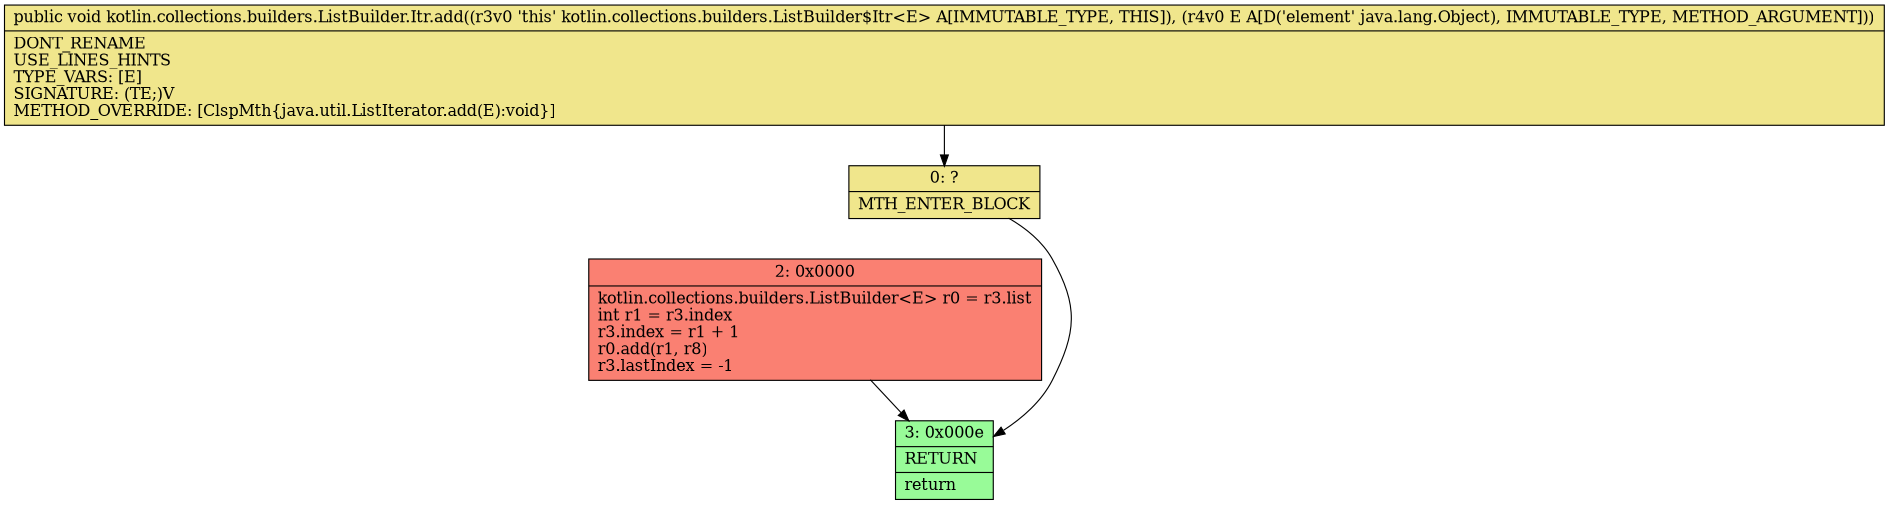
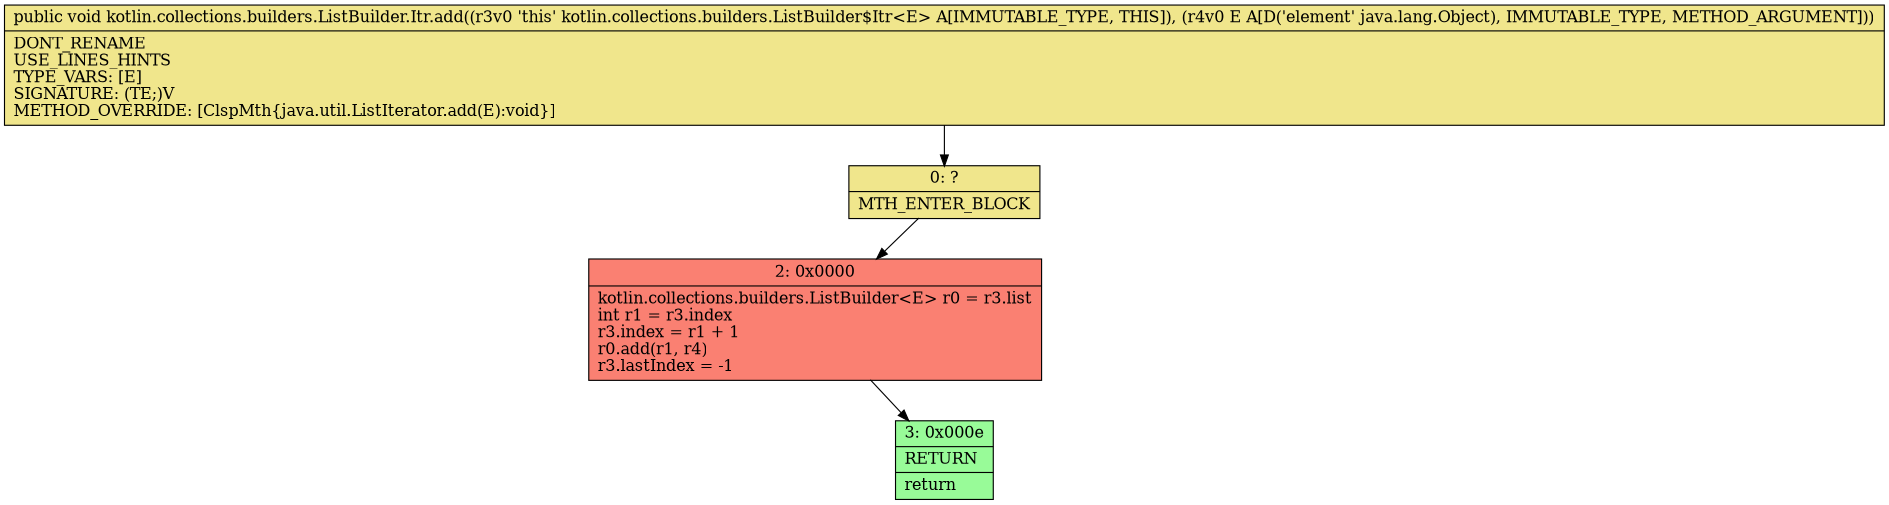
(1071, 325) -> (902, 234)
(653, 349) -> (653, 349)
